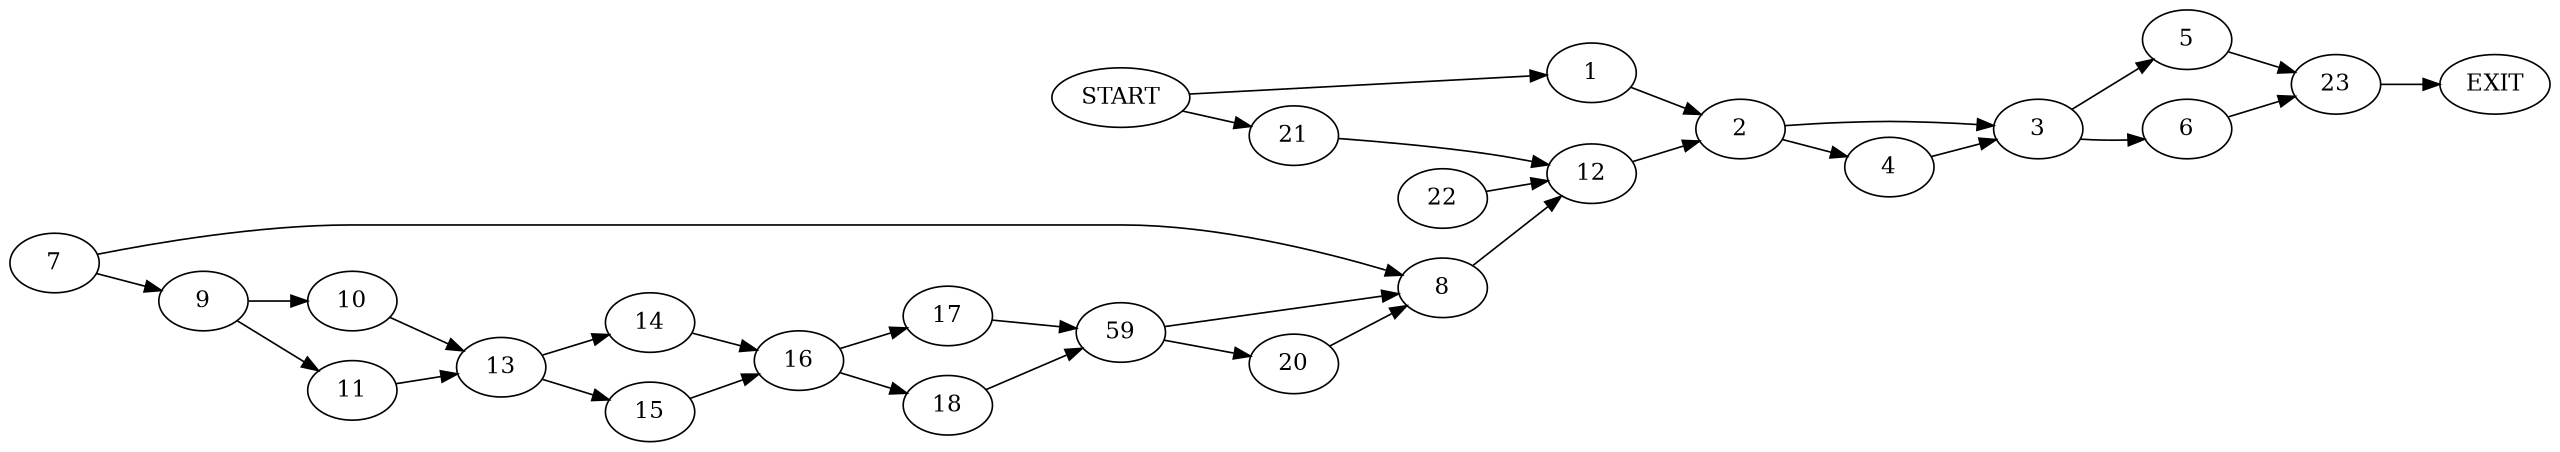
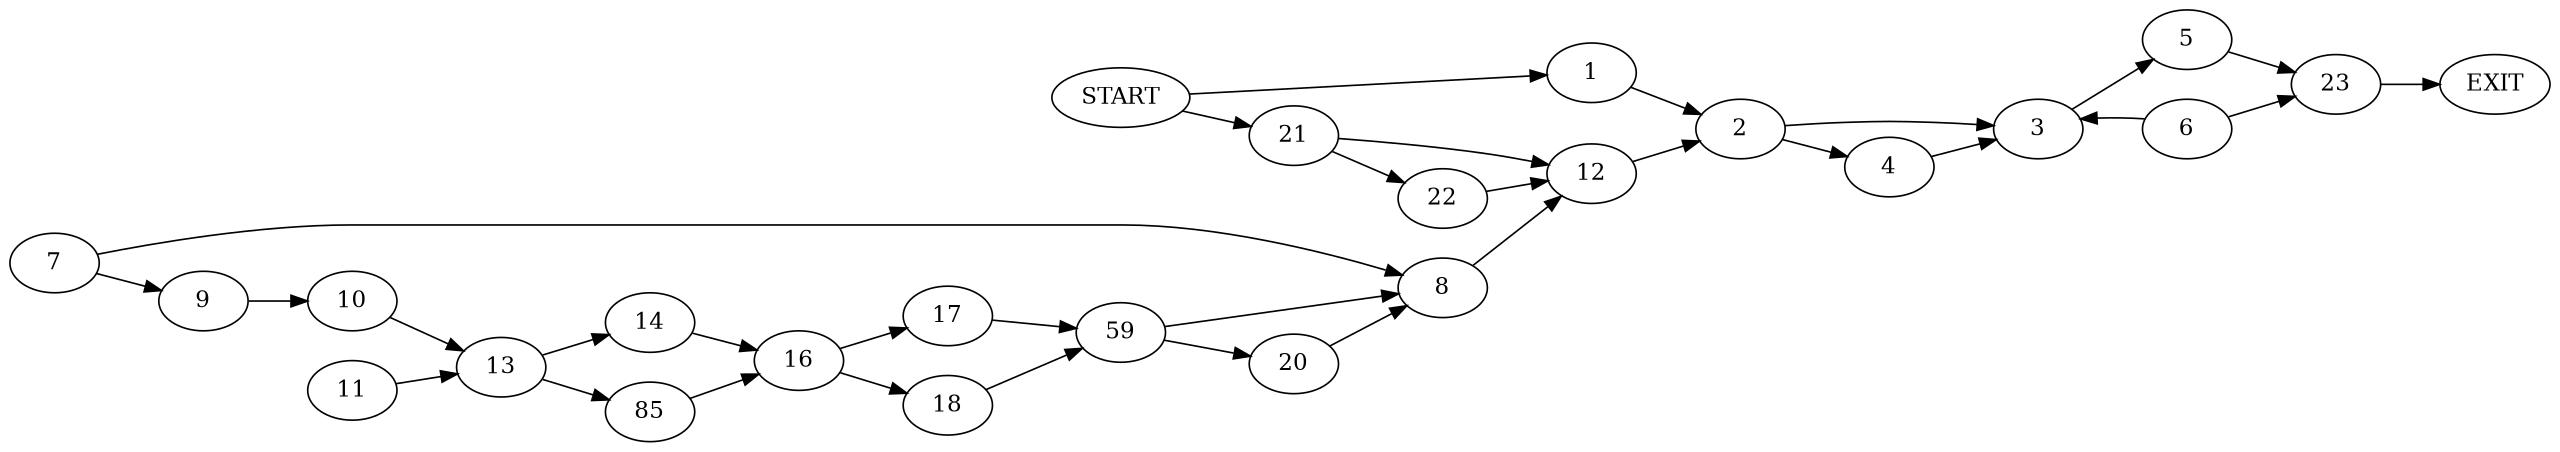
(2104, 140) -> (2121, 118)
none -> (1361, 164)
(271, 341) -> none
(650, 412) -> (650, 412)
